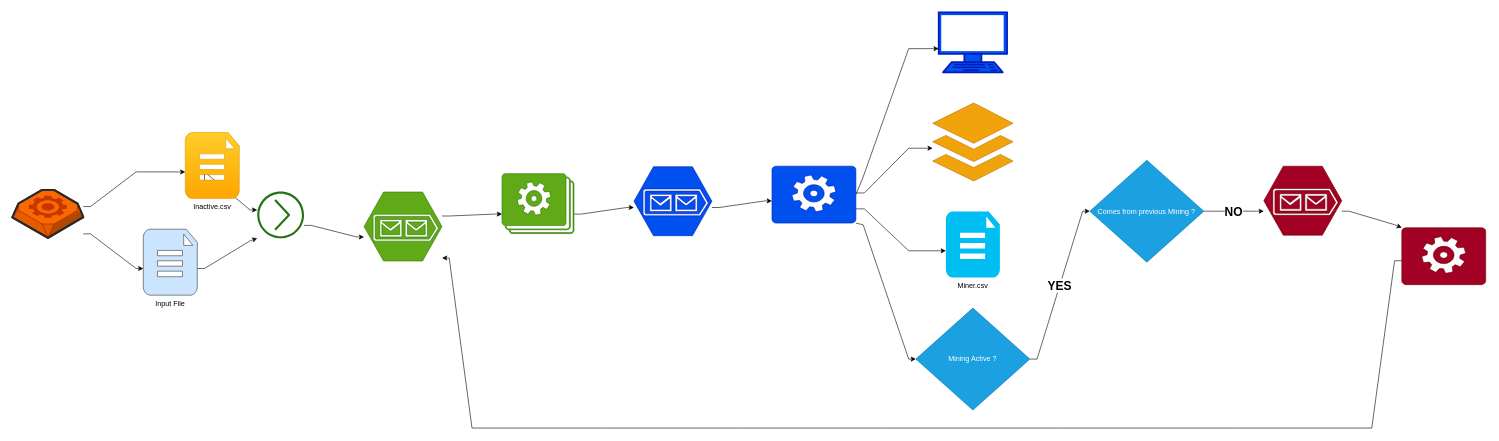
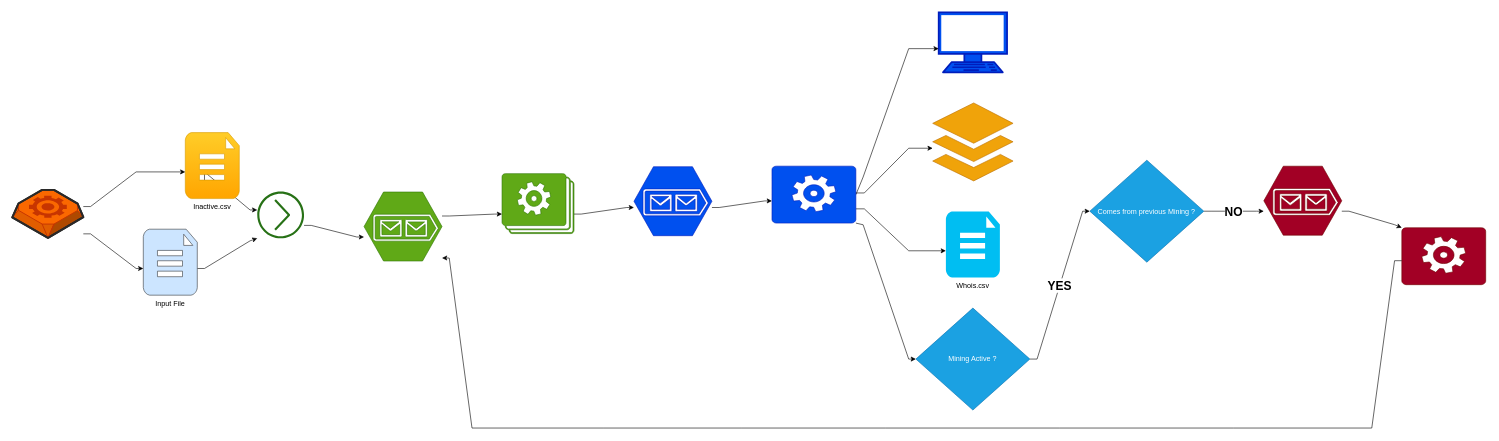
(973, 286) -> (973, 286)
